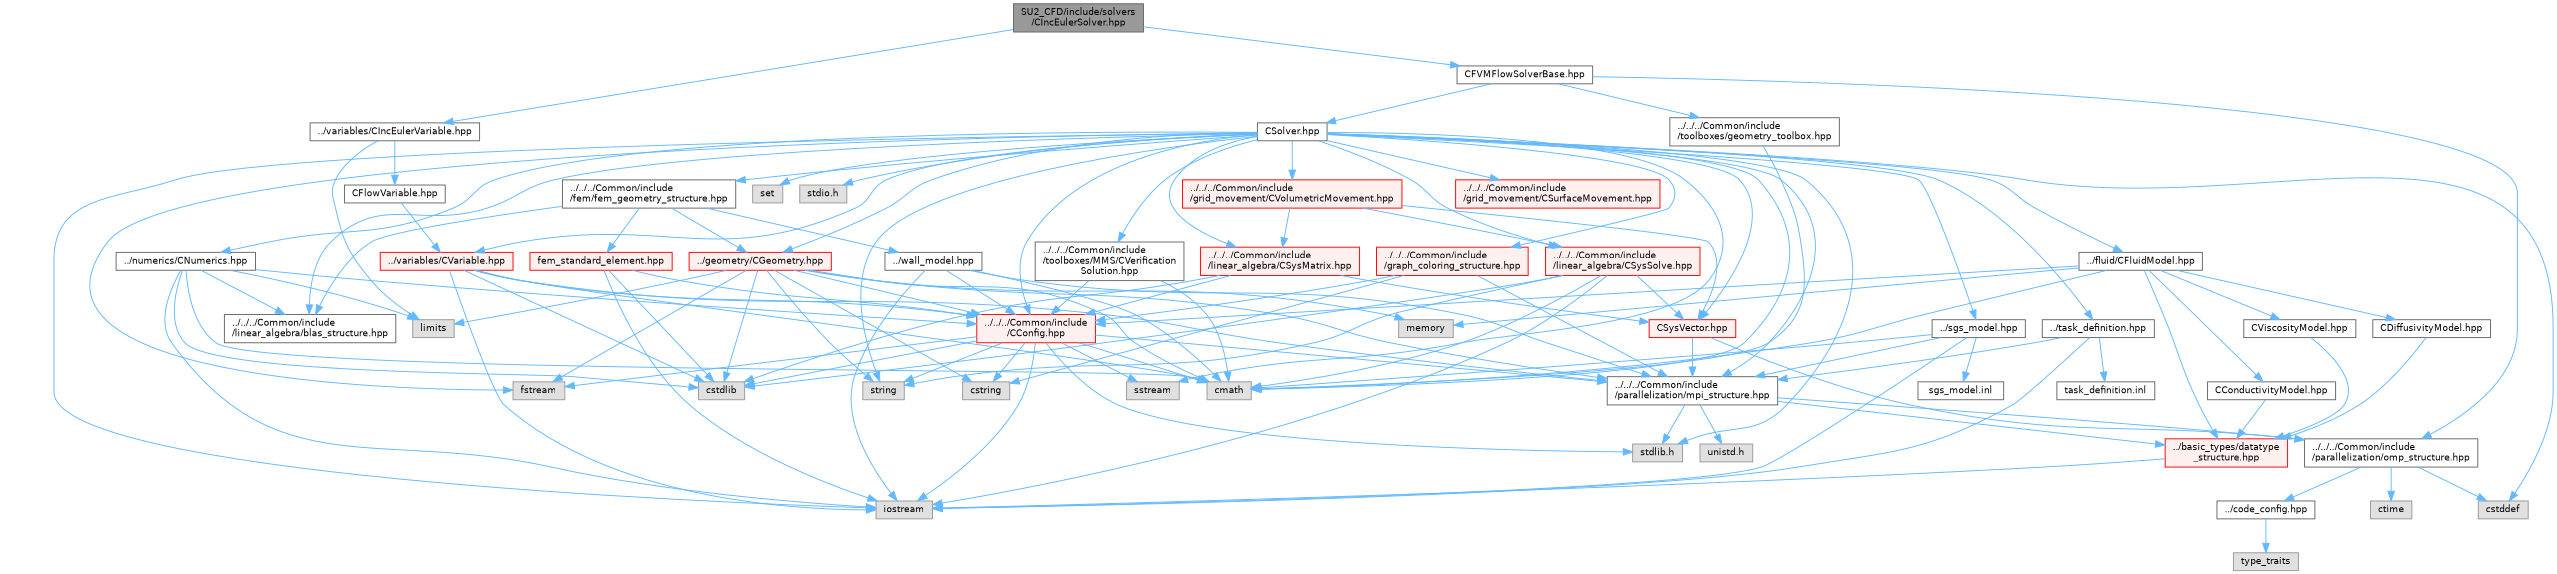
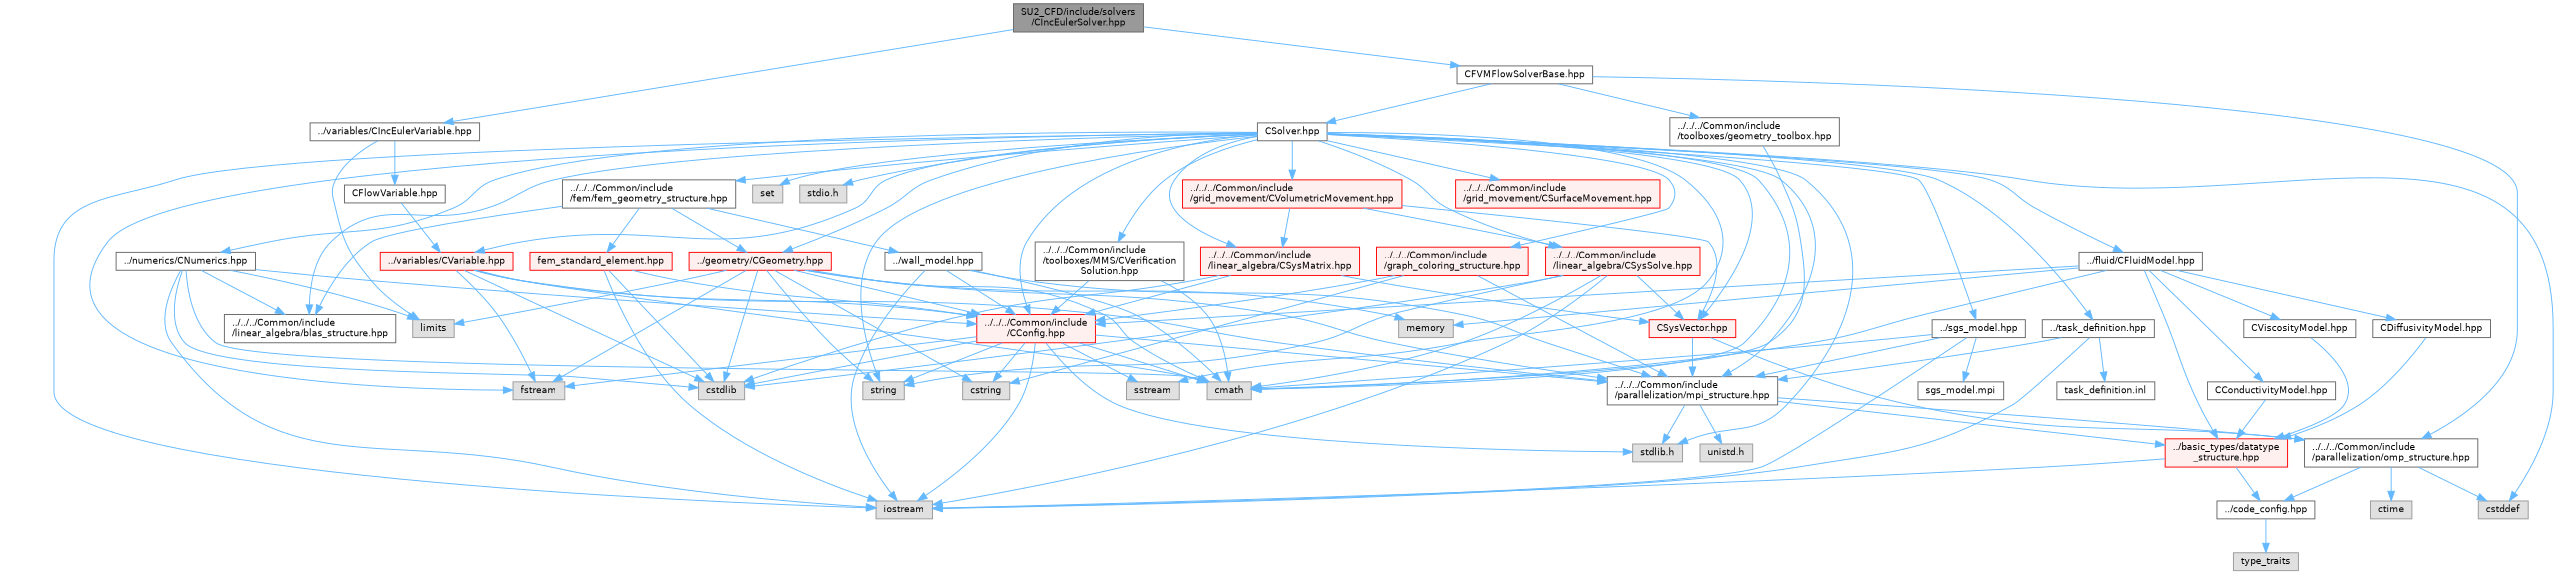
(1961, 391) -> (1961, 391)
(607, 465) -> (503, 323)
none -> (2245, 480)
